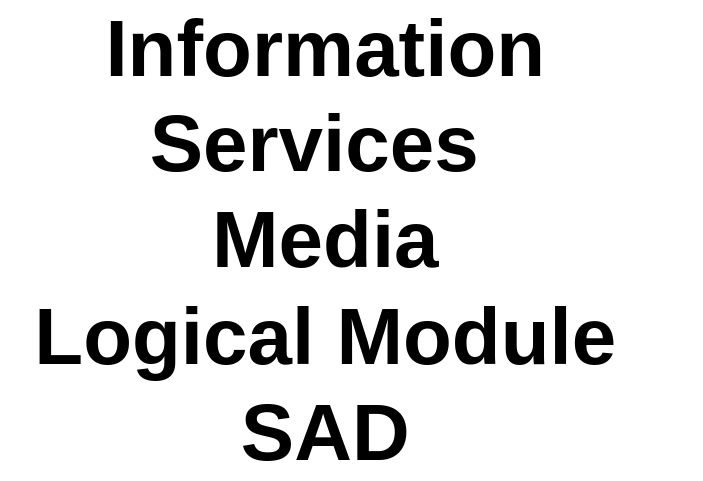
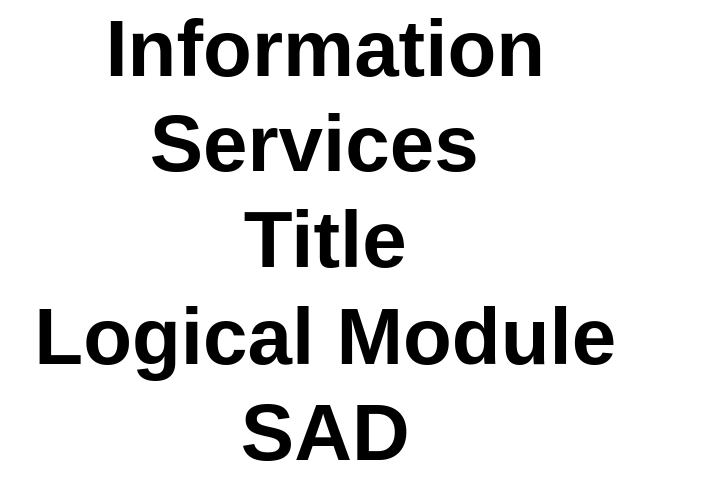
(326, 241) -> (326, 241)
